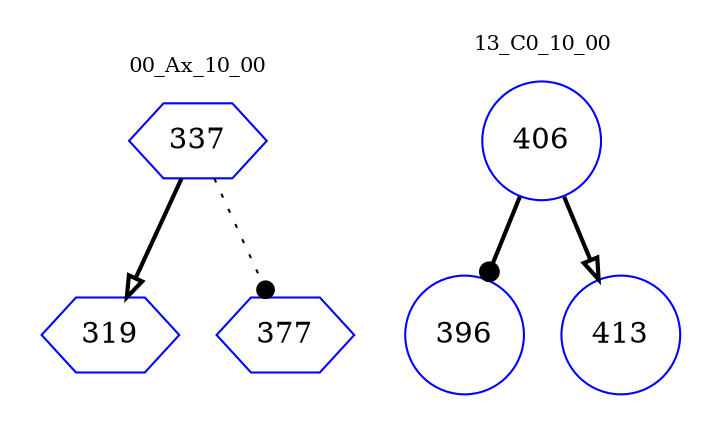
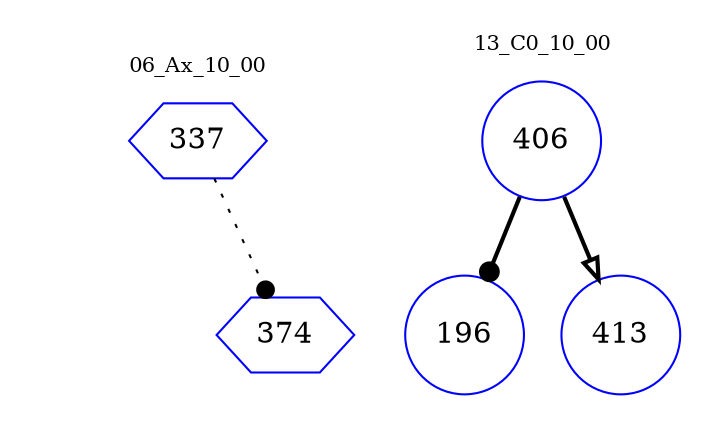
(198, 67) -> (198, 67)
(110, 335) -> none
(285, 335) -> (285, 335)
(465, 335) -> (465, 335)
